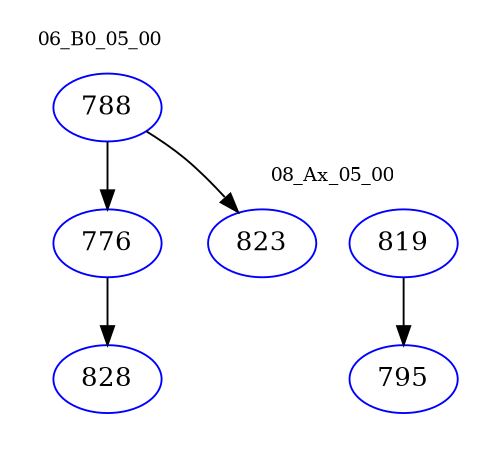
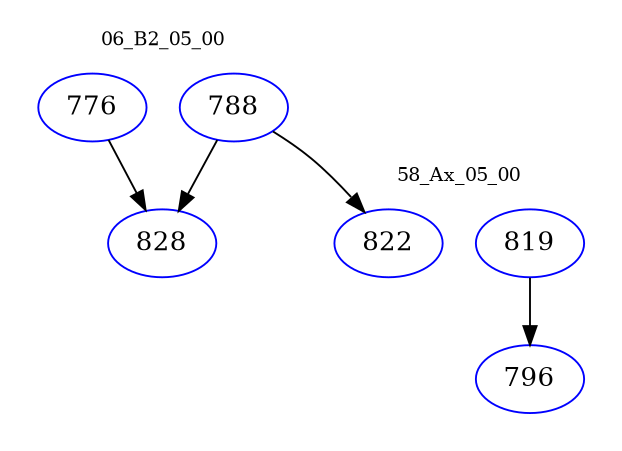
(100, 41) -> (163, 41)
(108, 166) -> (203, 167)
(333, 176) -> (459, 176)
(262, 243) -> (389, 243)
(404, 379) -> (530, 379)
